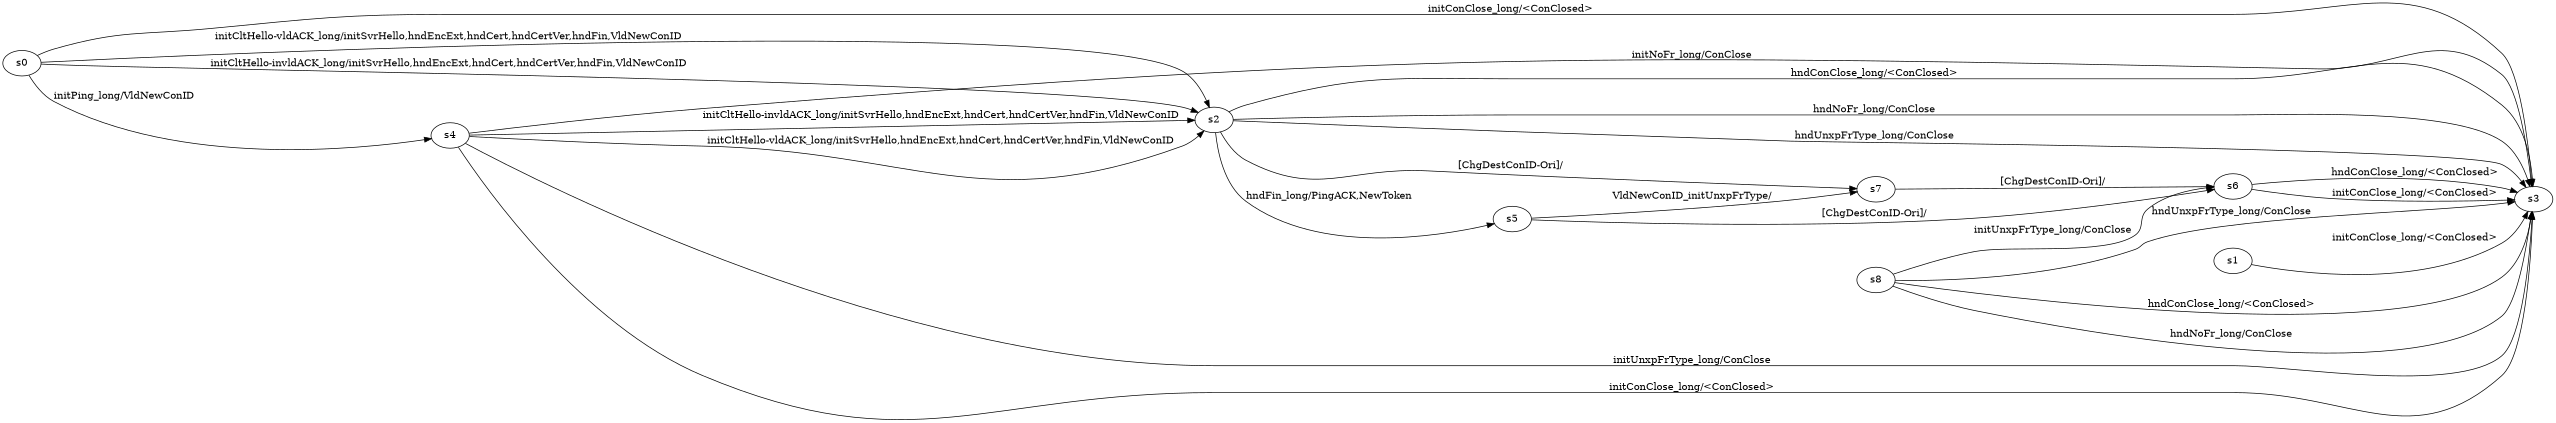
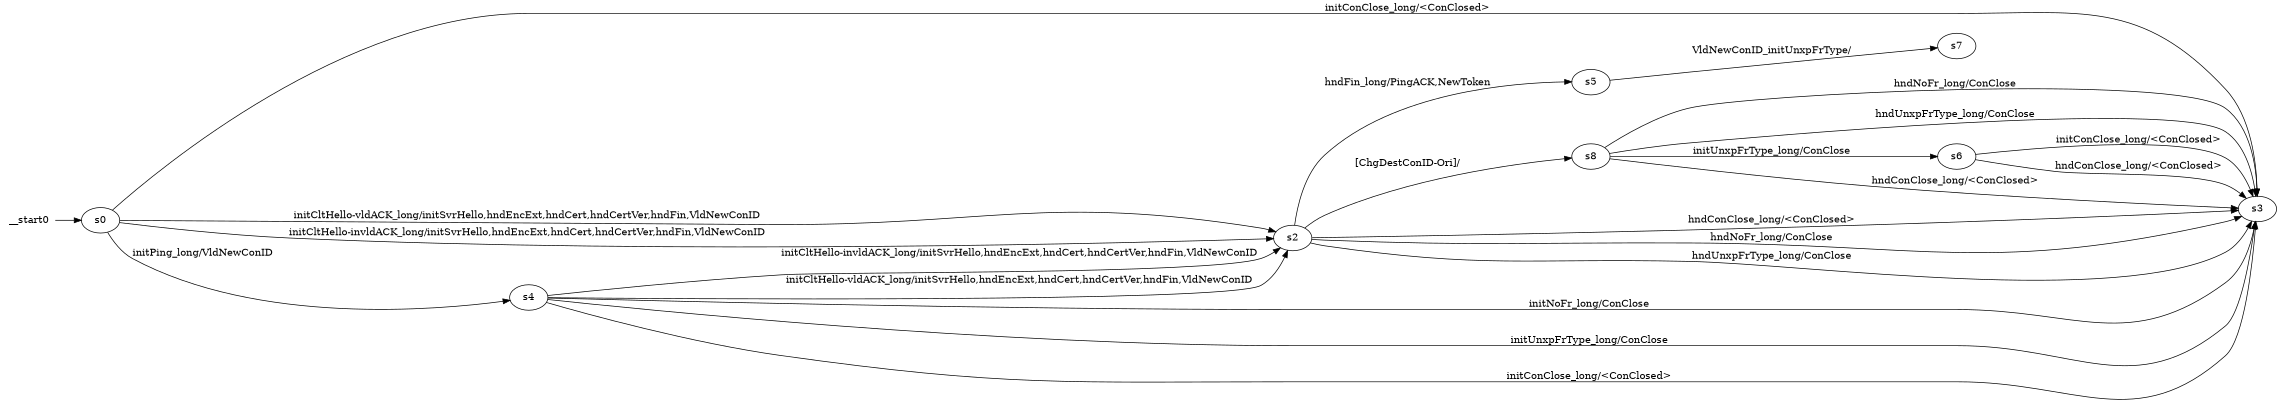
(1527, 176) -> (1431, 181)
(2051, 188) -> none
none -> (29, 220)
(1870, 223) -> none
(2233, 261) -> none
